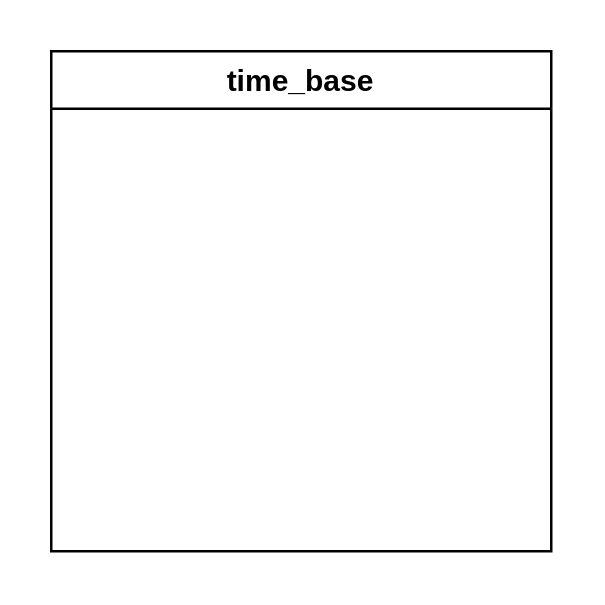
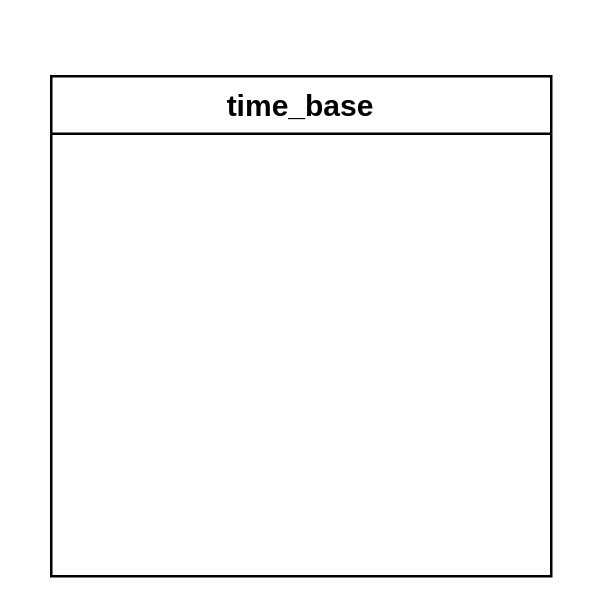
(301, 301) -> (301, 326)
